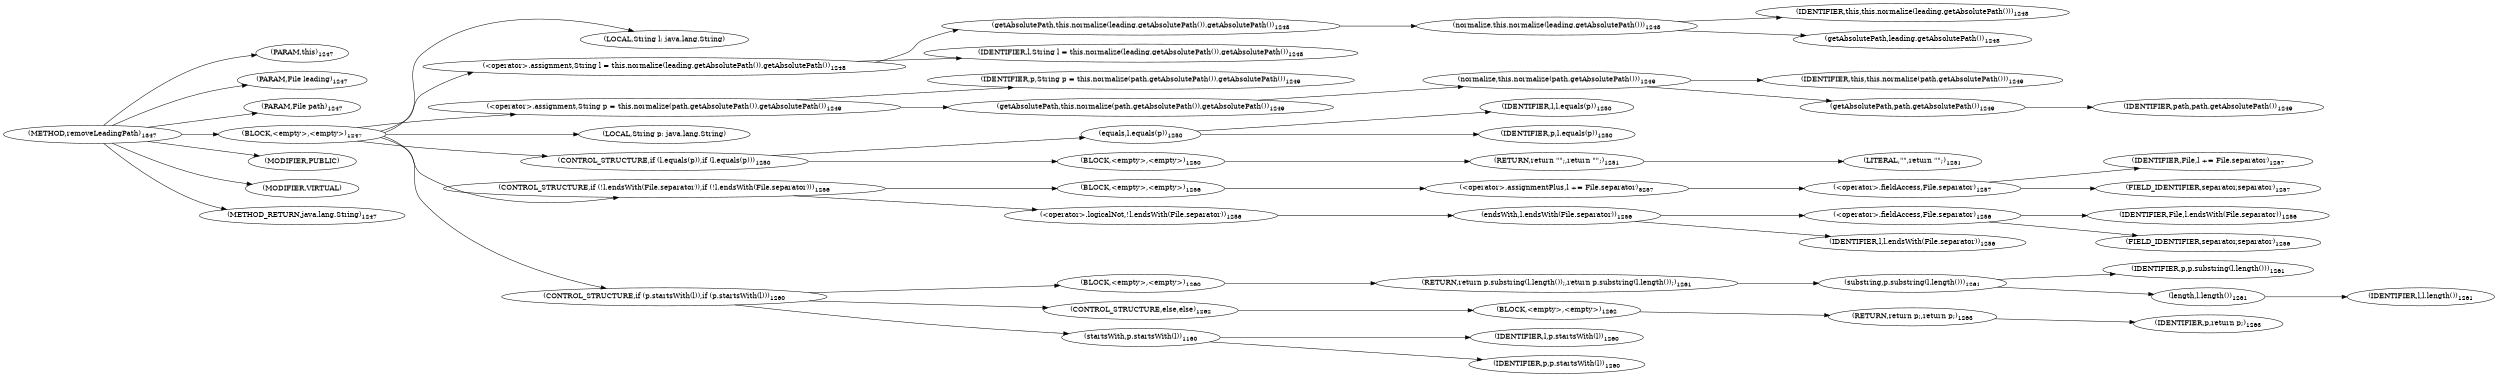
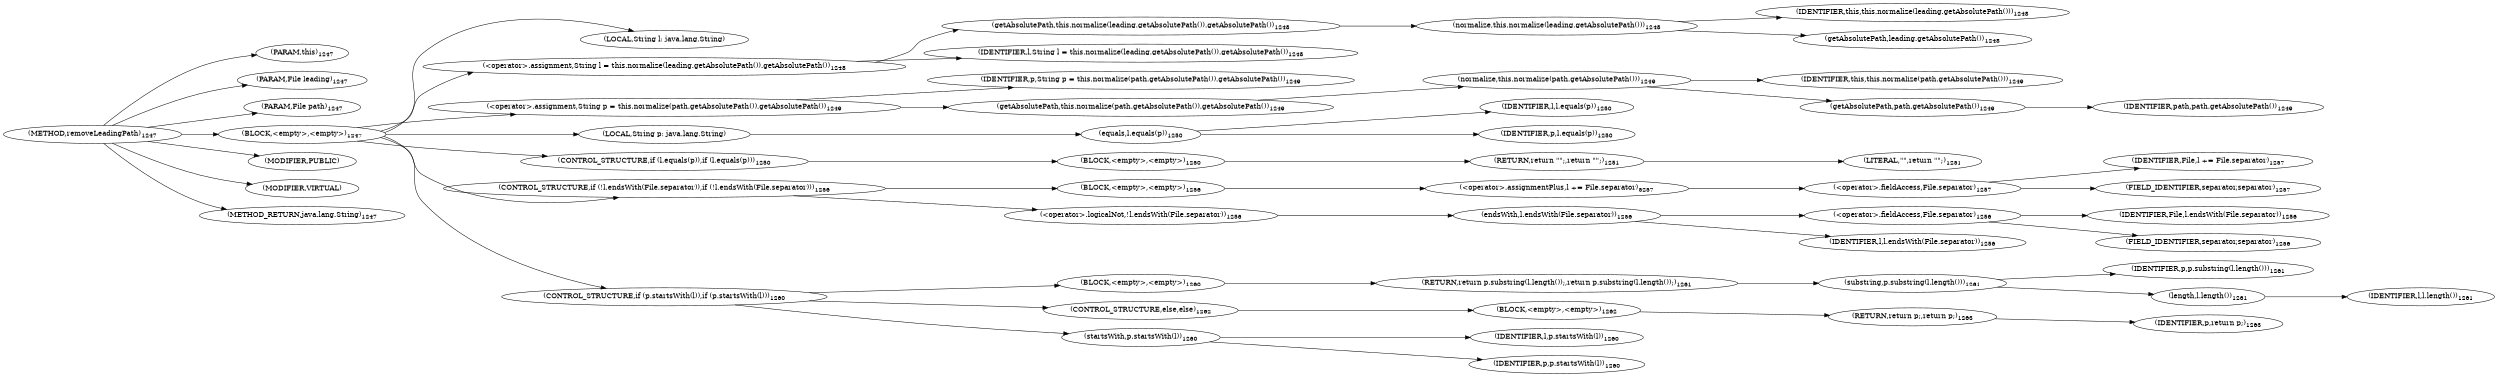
(149, 134) -> (149, 134)
(926, 147) -> (913, 134)
(1190, 337) -> (1190, 337)
